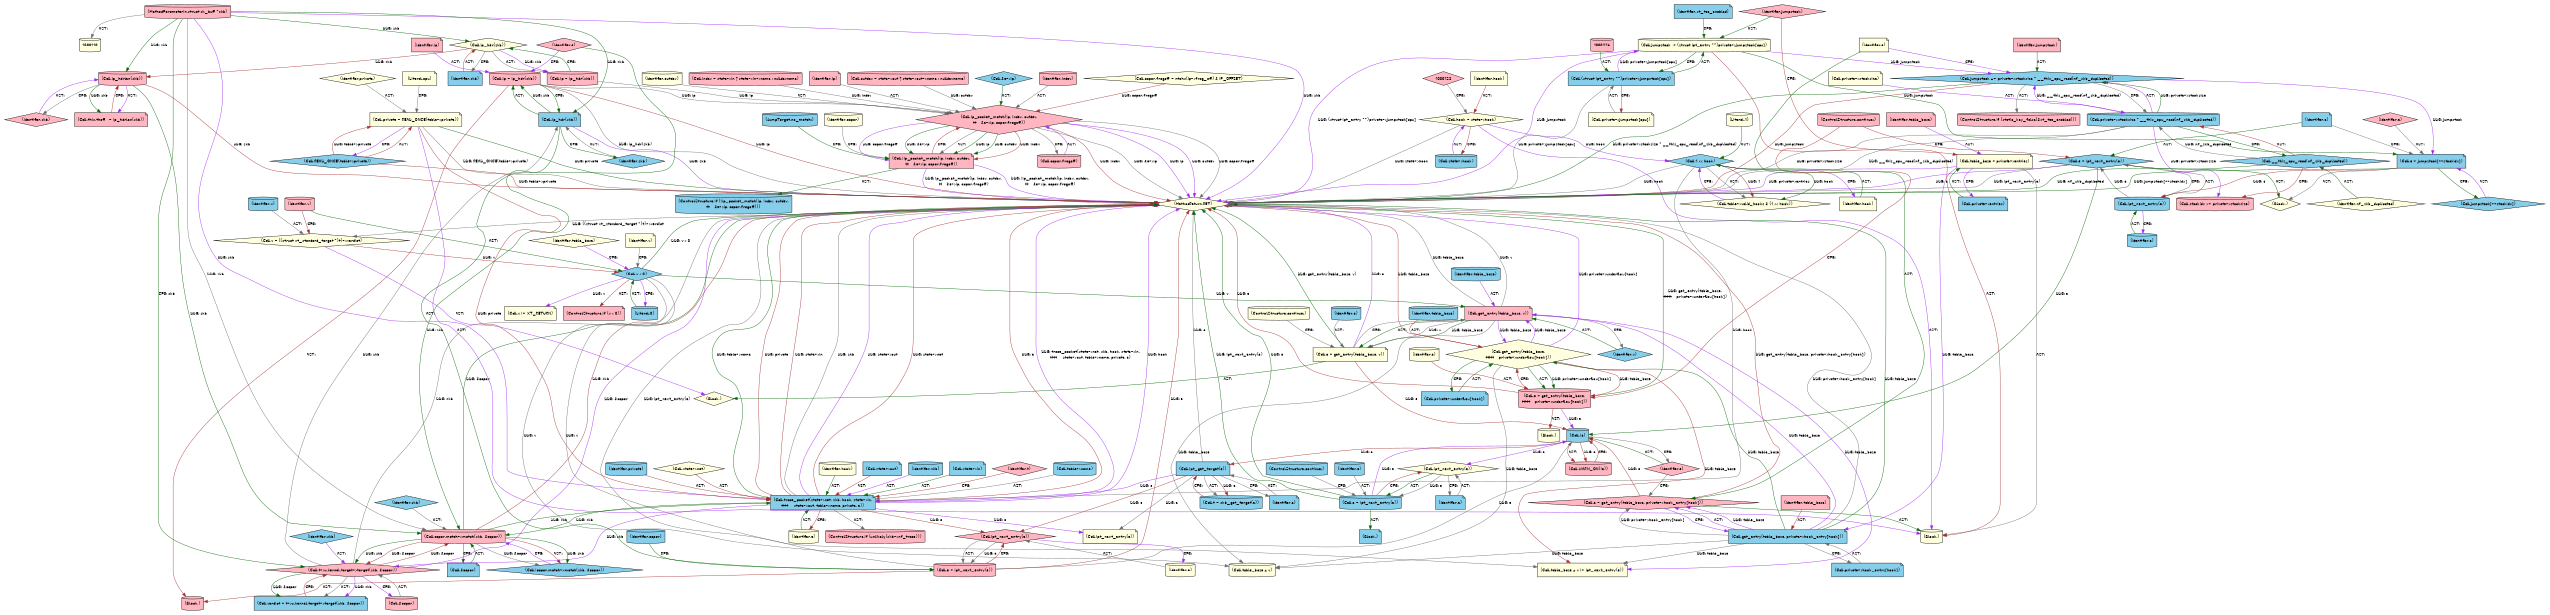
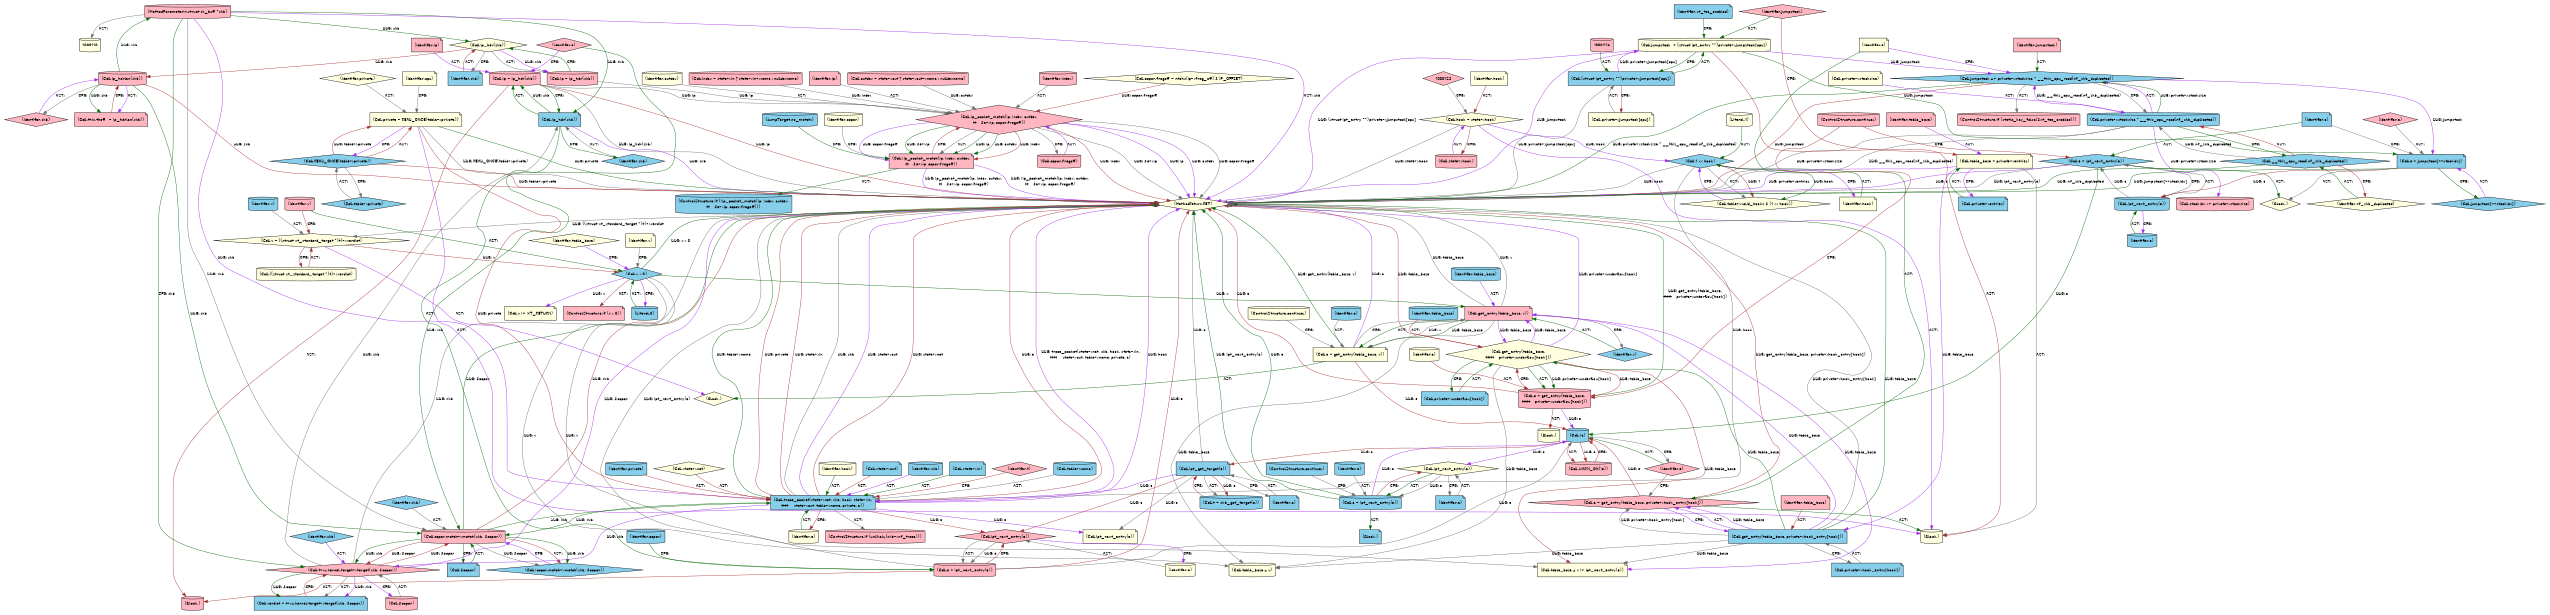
(149, 40) -> (120, 39)
(420, 78) -> (420, 78)
(1004, 78) -> none
(1312, 95) -> (1312, 95)
(1456, 161) -> (1456, 161)
(2282, 191) -> (2356, 175)
none -> (364, 204)
none -> (306, 274)
